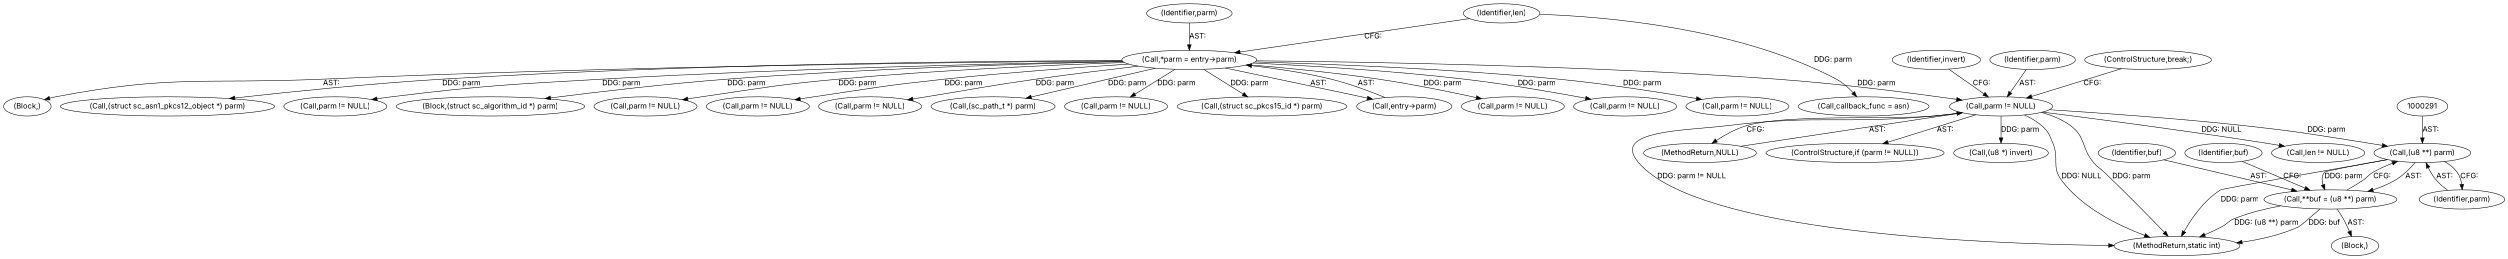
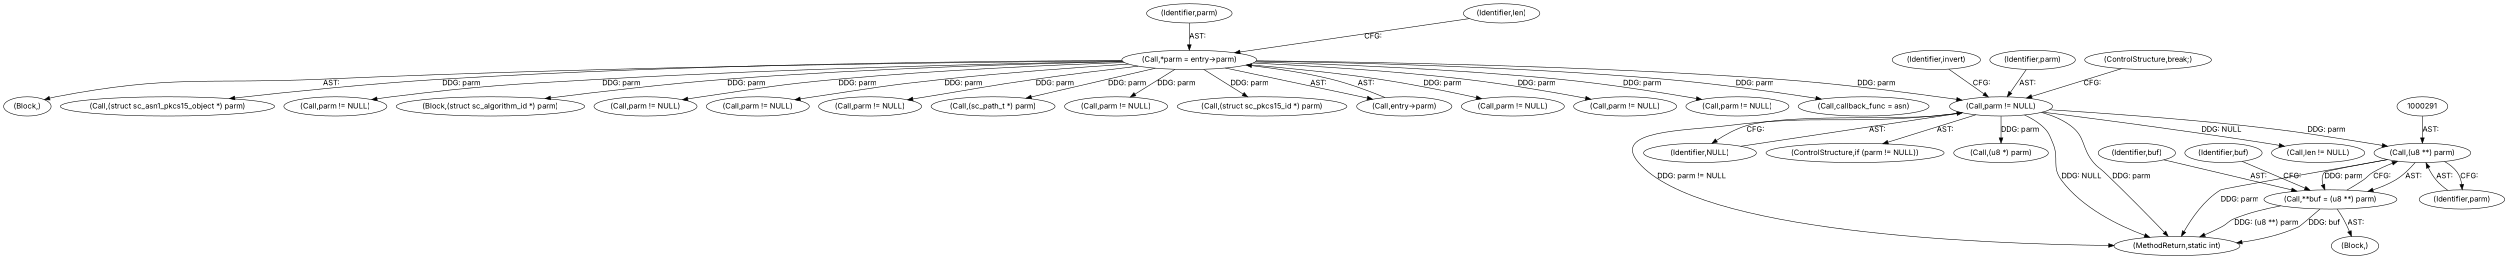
(1702, 34) -> (1537, 70)
(167, 106) -> (167, 106)
(1700, 153) -> (1700, 153)
(2001, 153) -> (2001, 153)
